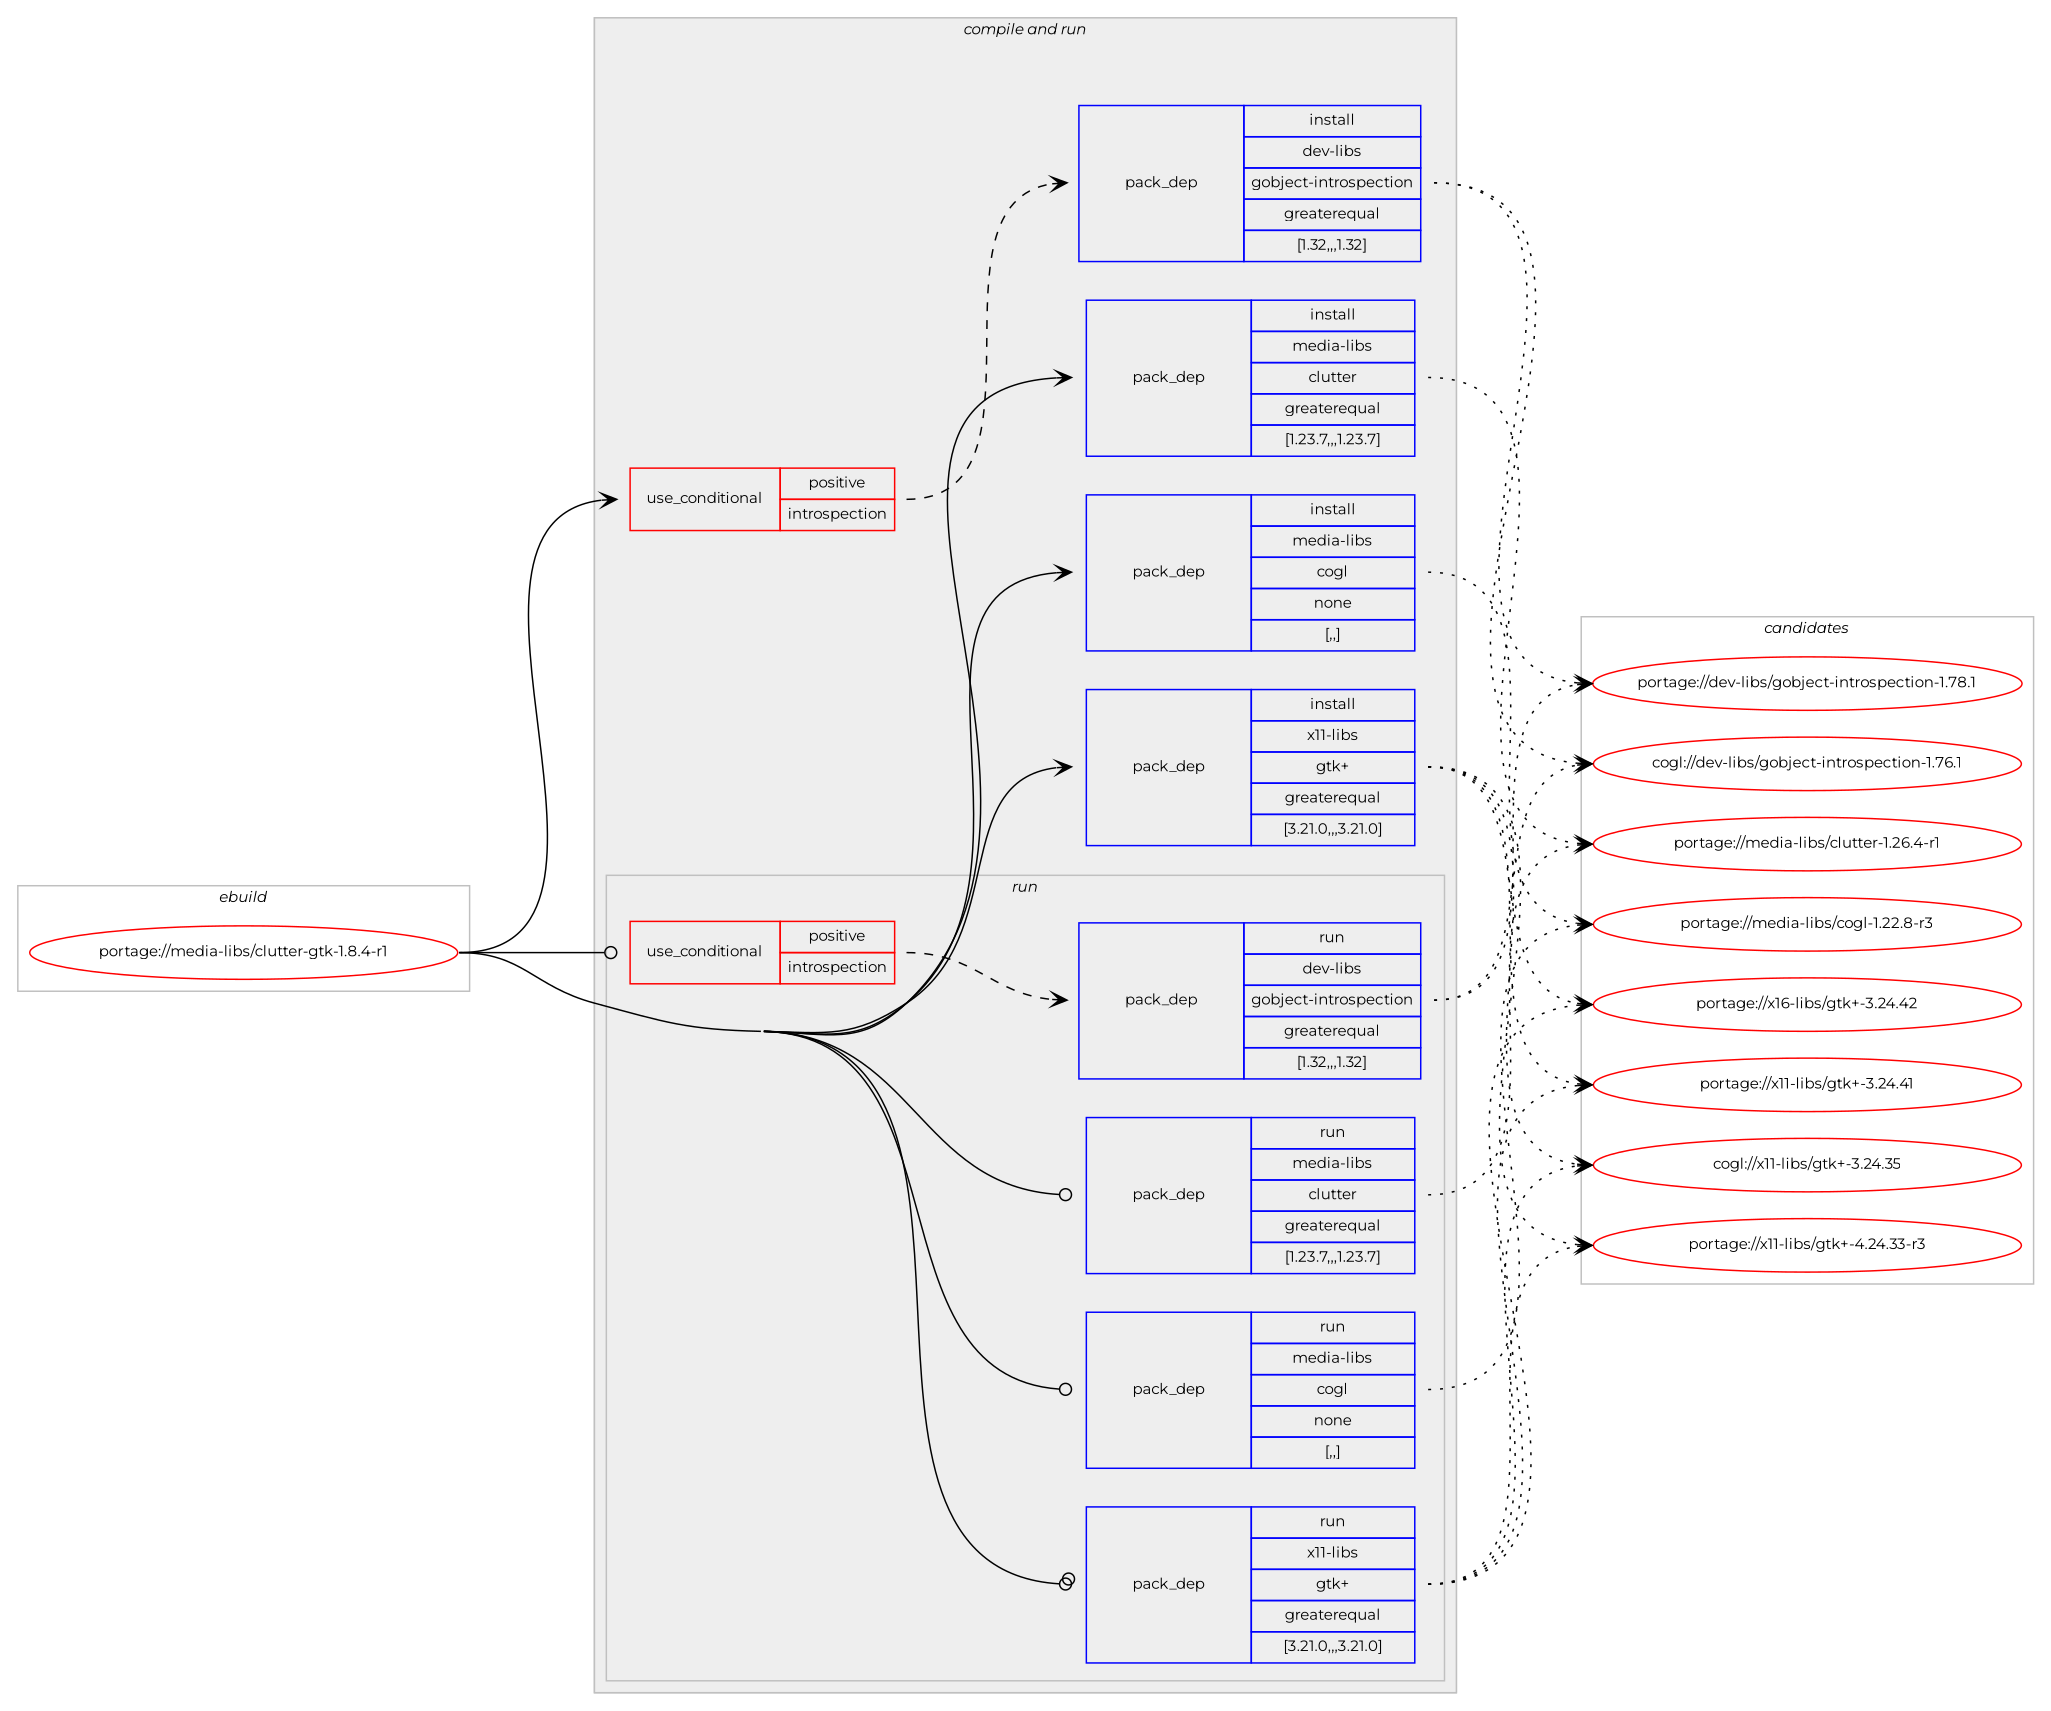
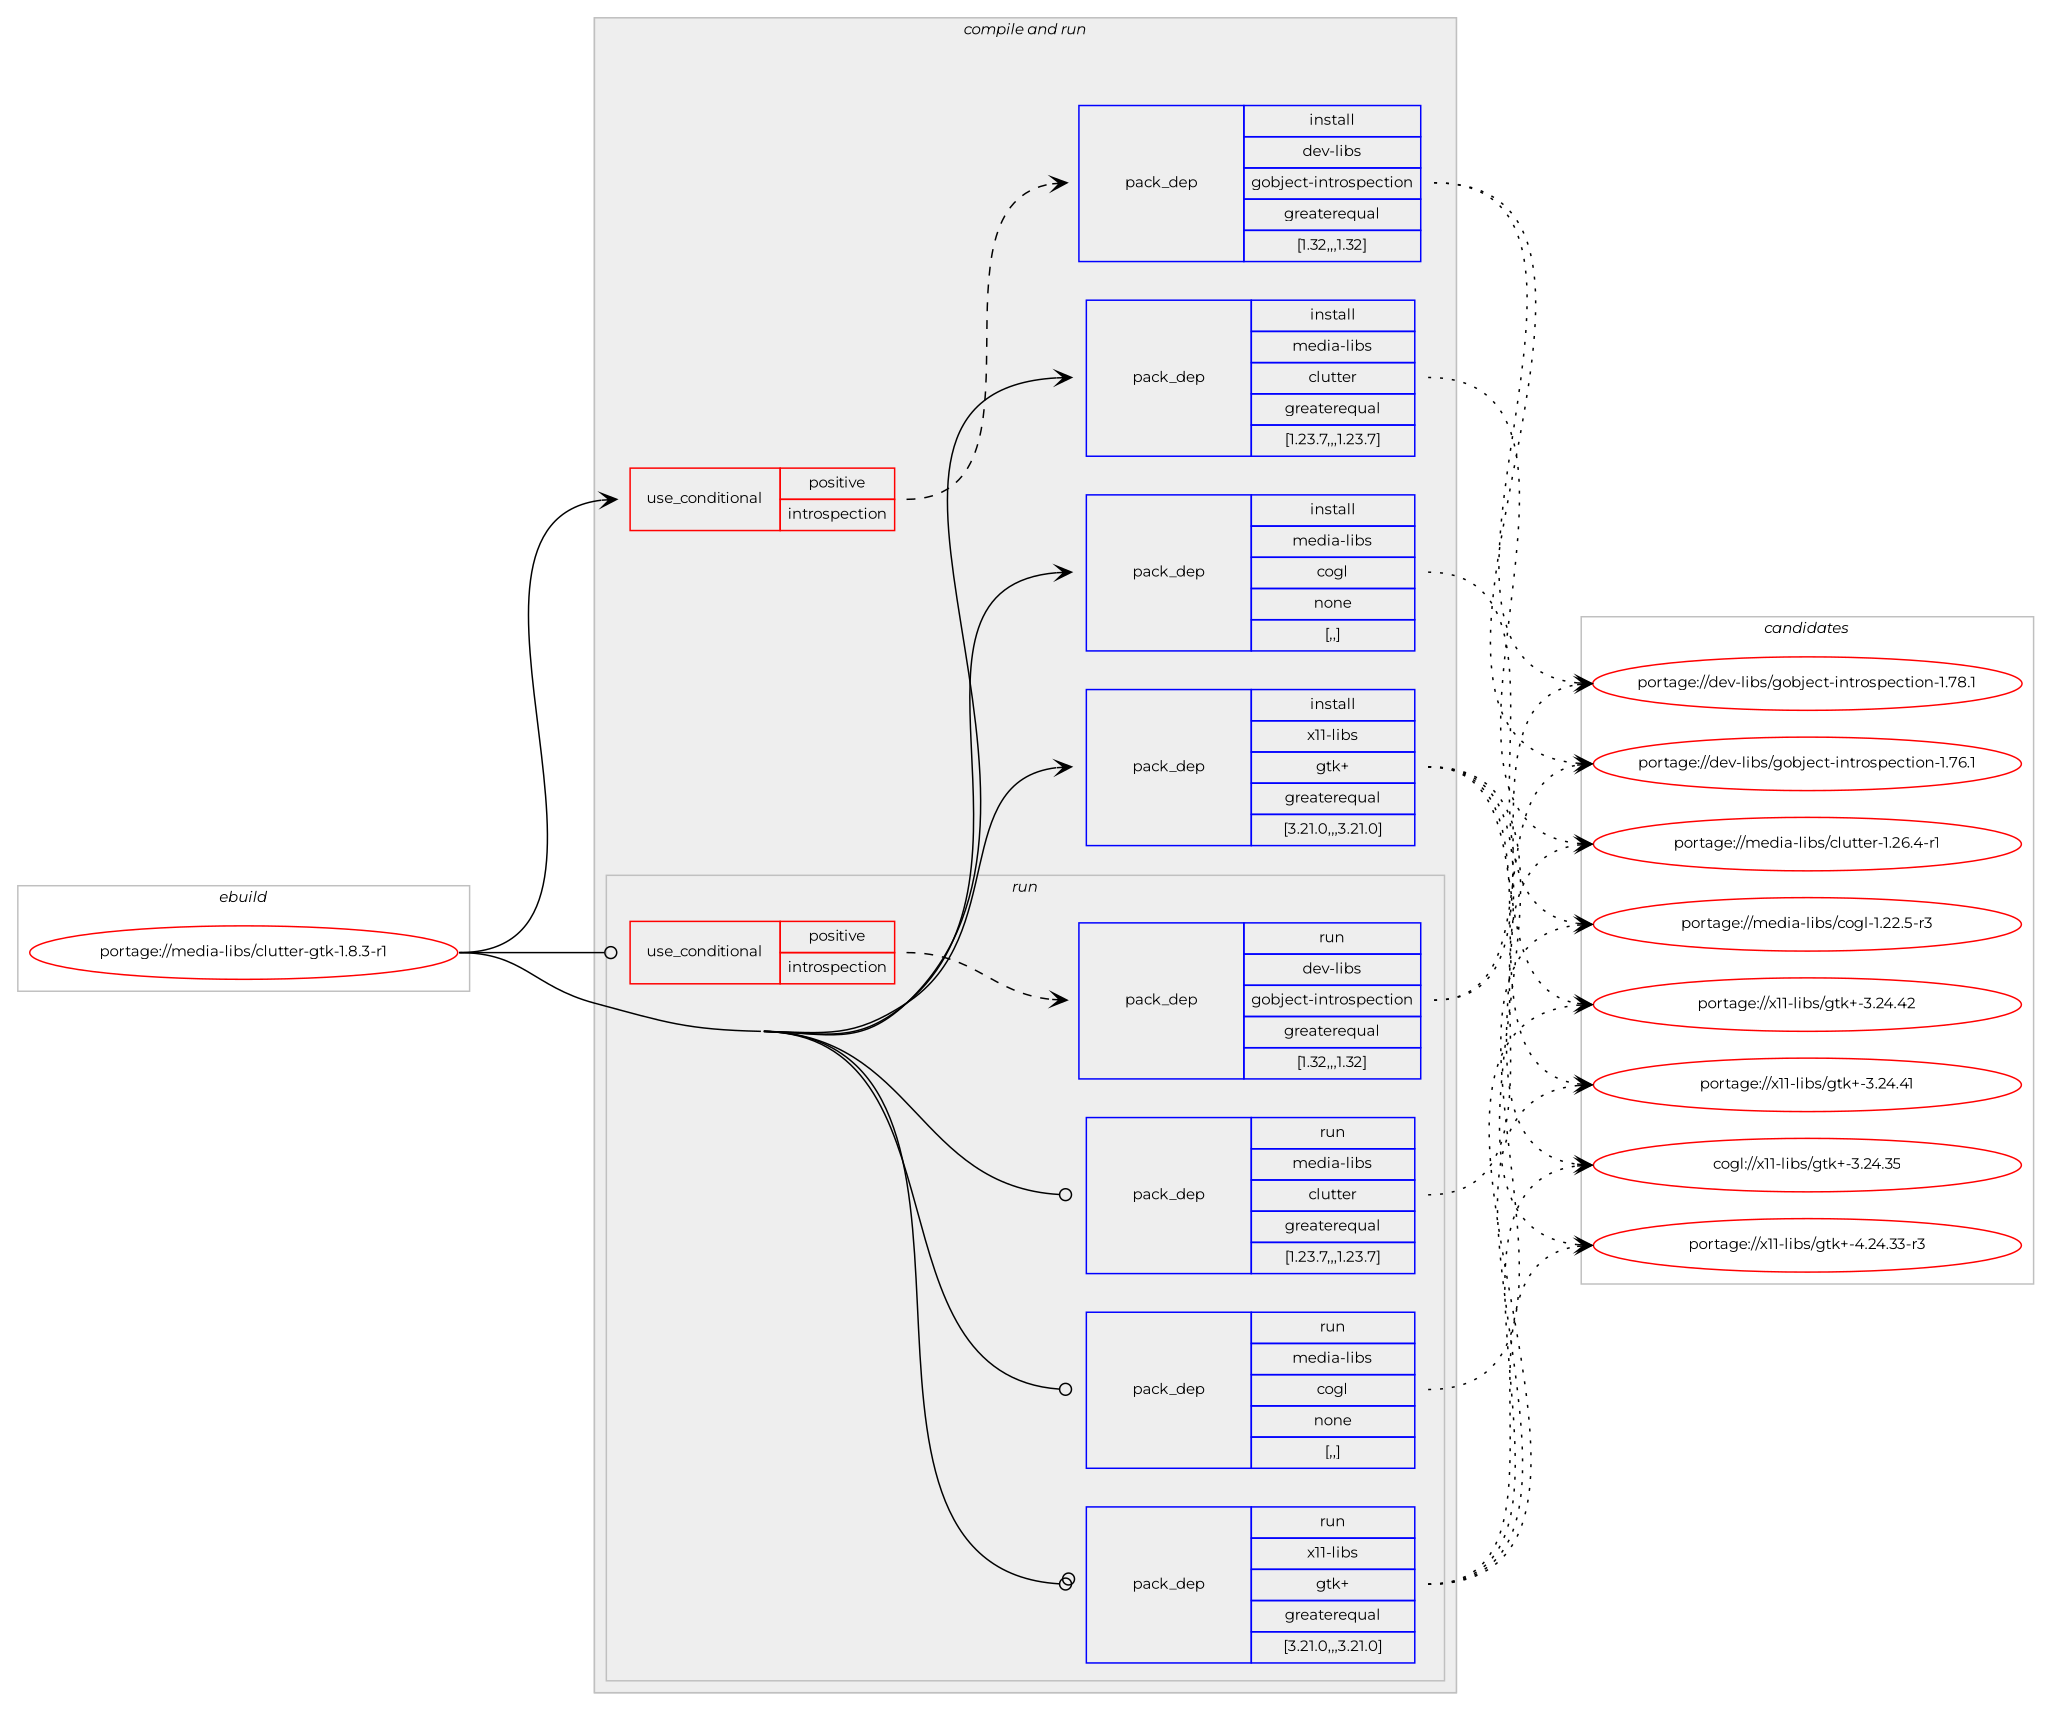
(1807, 764) -> (1807, 764)
(1807, 924) -> (1807, 924)
(244, 953) -> (244, 953)
(1807, 1005) -> (1807, 1005)
